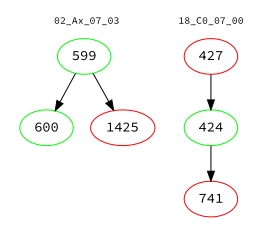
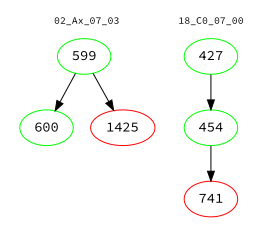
(211, 56) -> (211, 56)
(211, 128) -> (211, 128)
